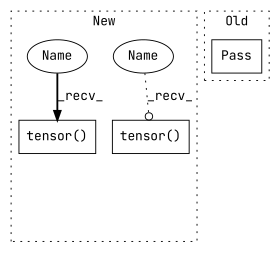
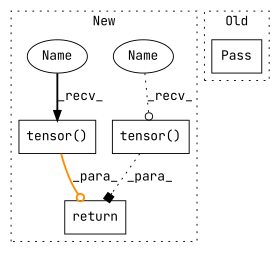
none -> (95, 217)
